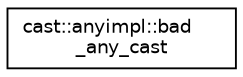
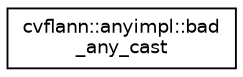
(122, 38) -> (122, 38)
